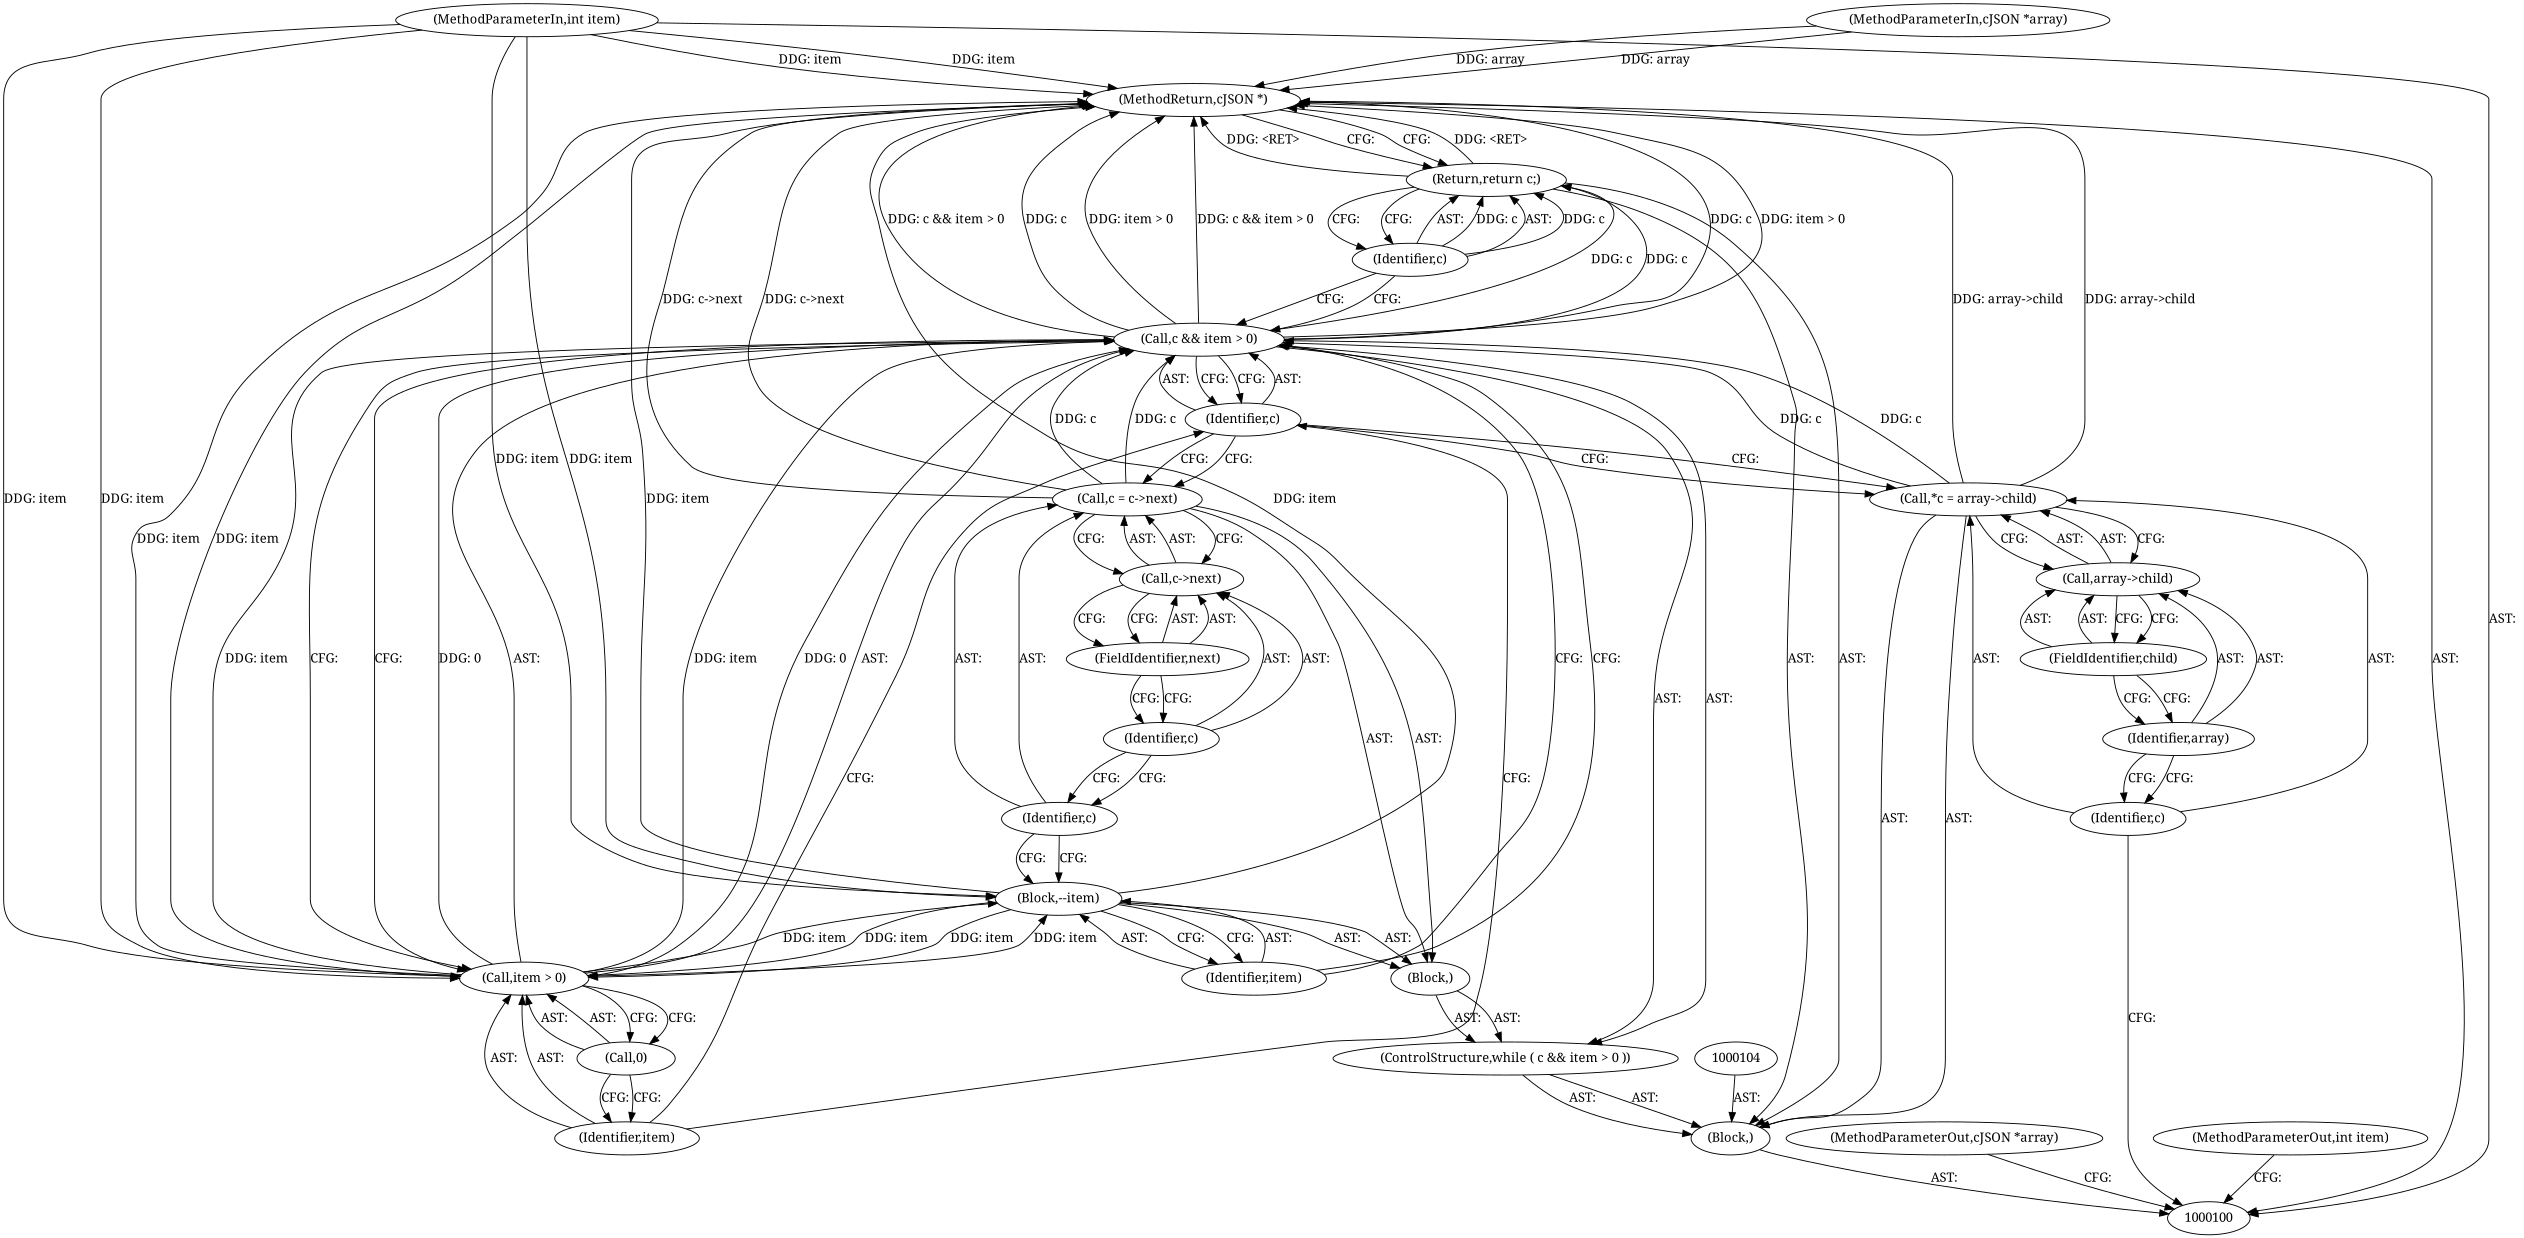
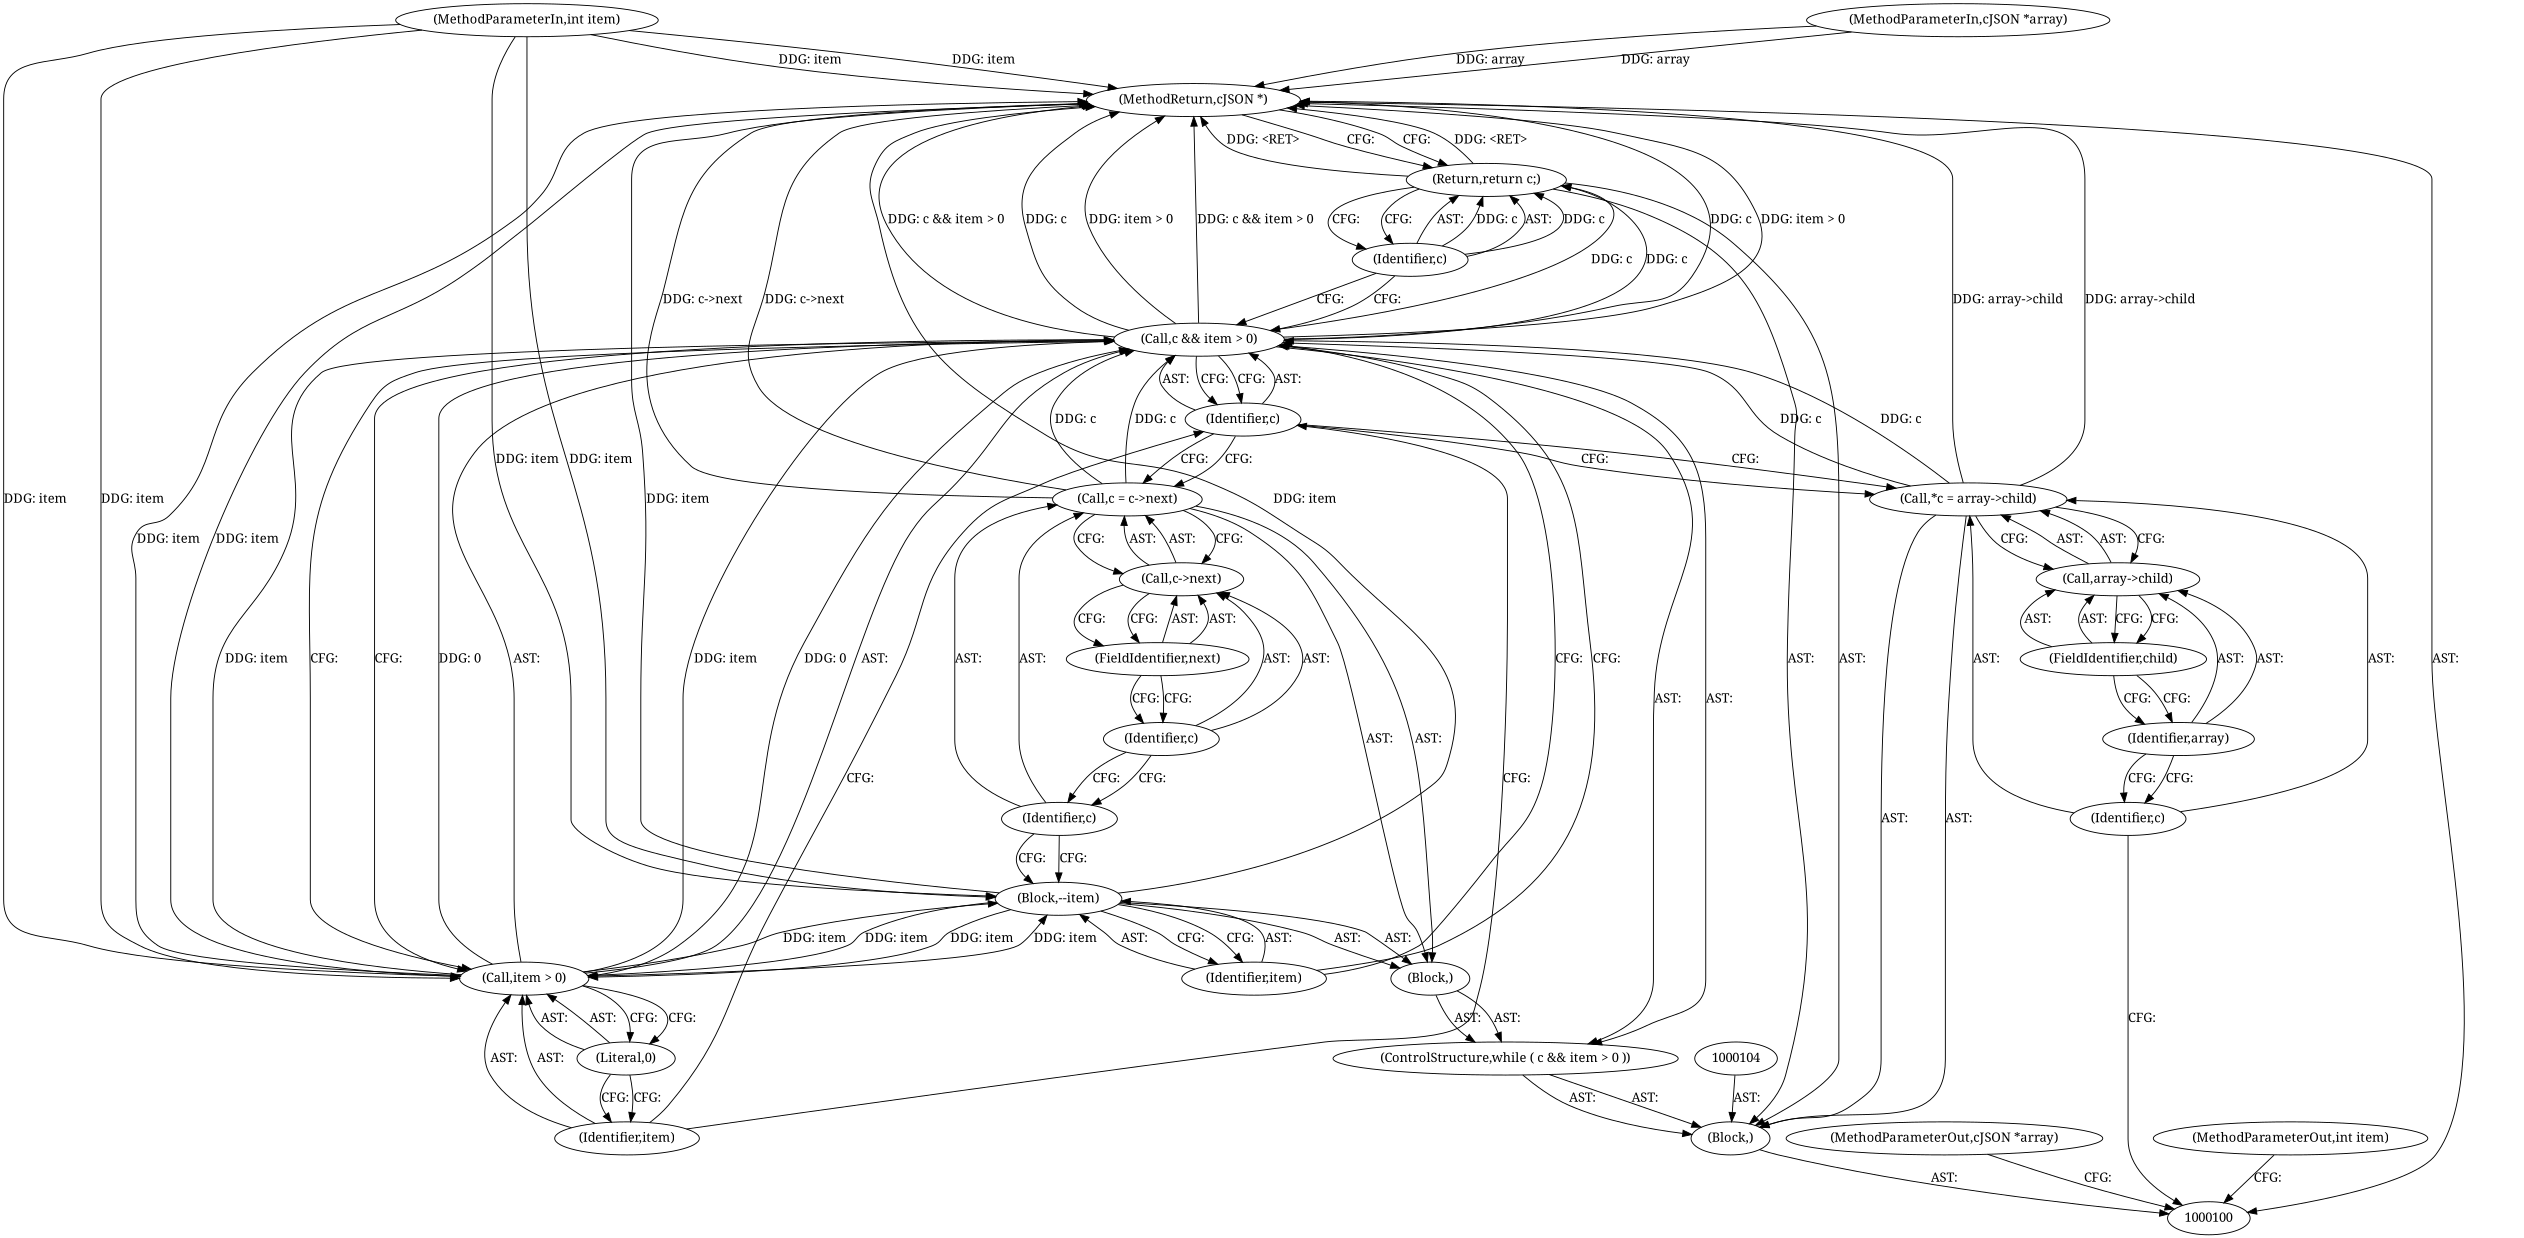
(2220, 66) -> none
(626, 1059) -> (626, 1059)
